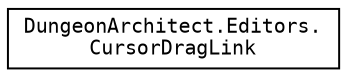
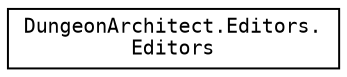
(174, 39) -> (174, 39)
